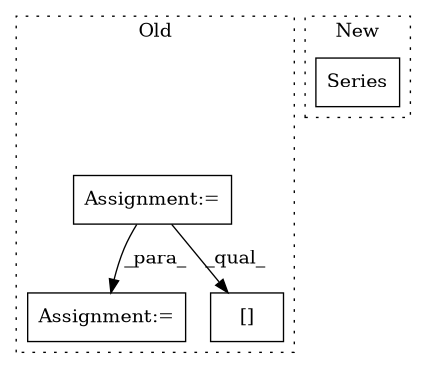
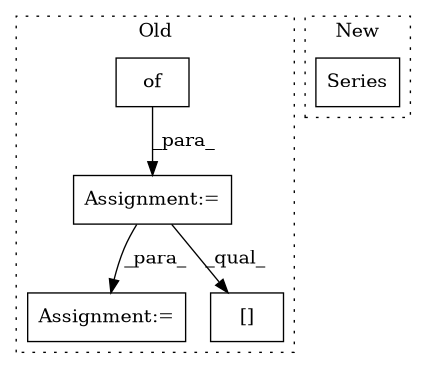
none -> (153, 82)
